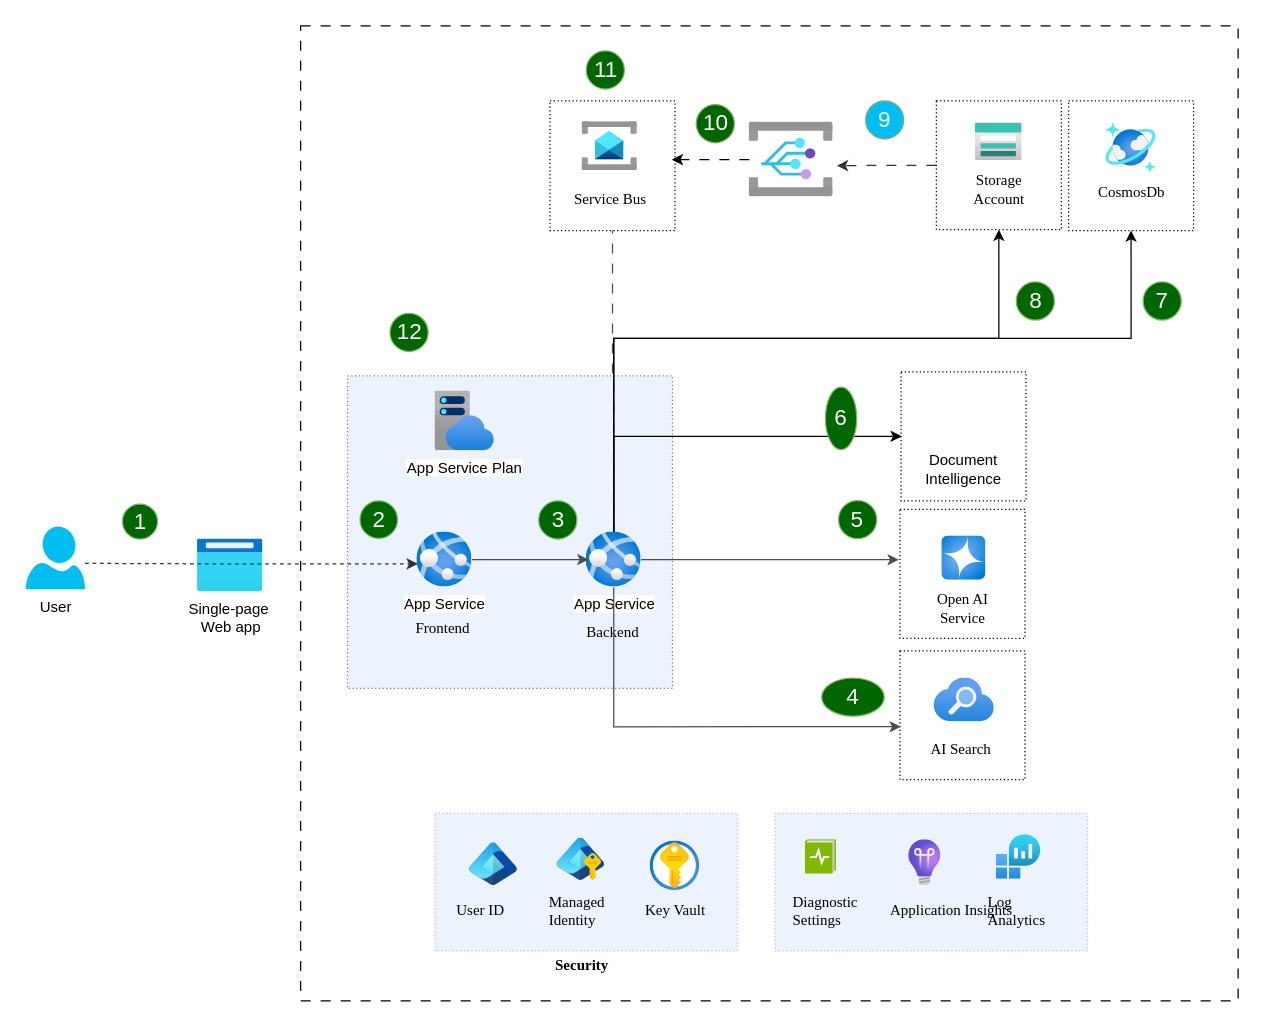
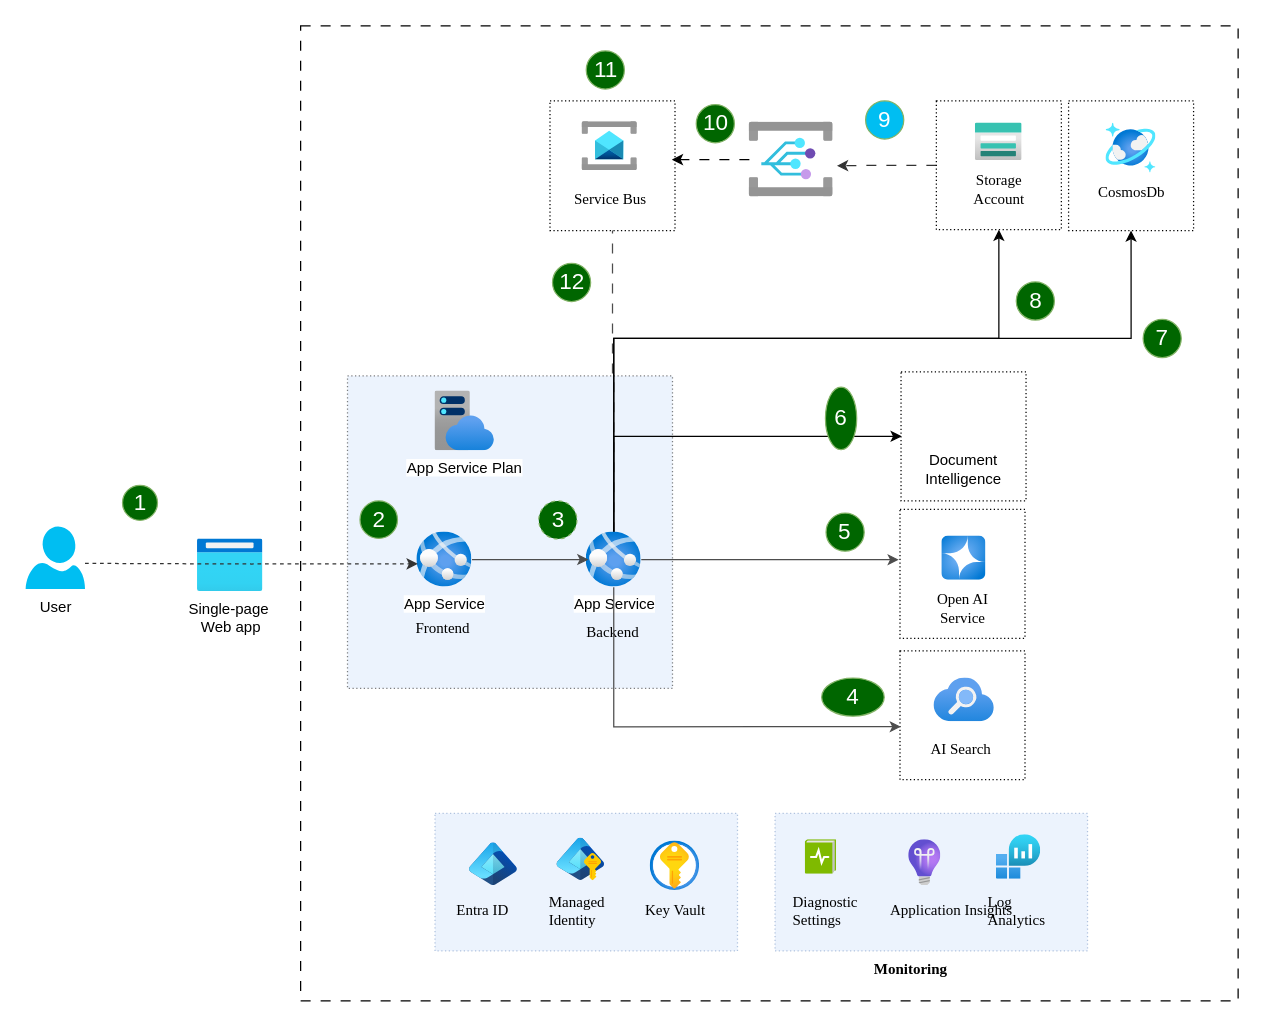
(1162, 301) -> (1162, 338)
(409, 332) -> (572, 282)
(858, 519) -> (845, 532)
(558, 520) -> (558, 520)
(140, 521) -> (140, 503)
(484, 911) -> (489, 911)
(628, 966) -> none
none -> (946, 969)
